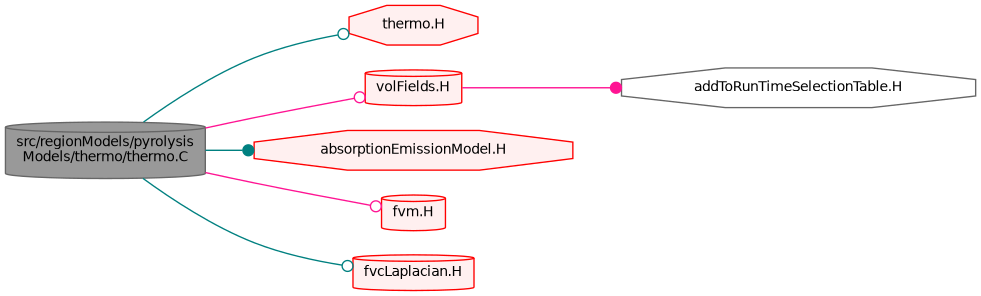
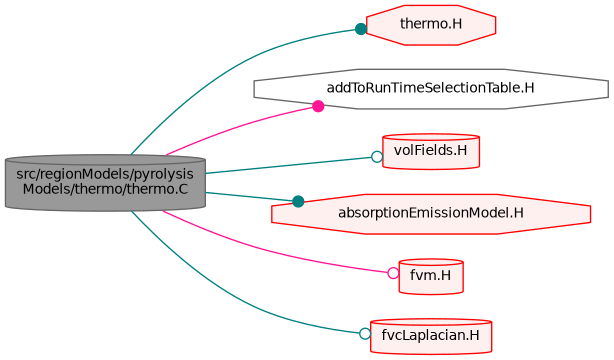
(235, 66) -> (231, 69)
(536, 88) -> (238, 127)
(280, 113) -> (288, 165)
